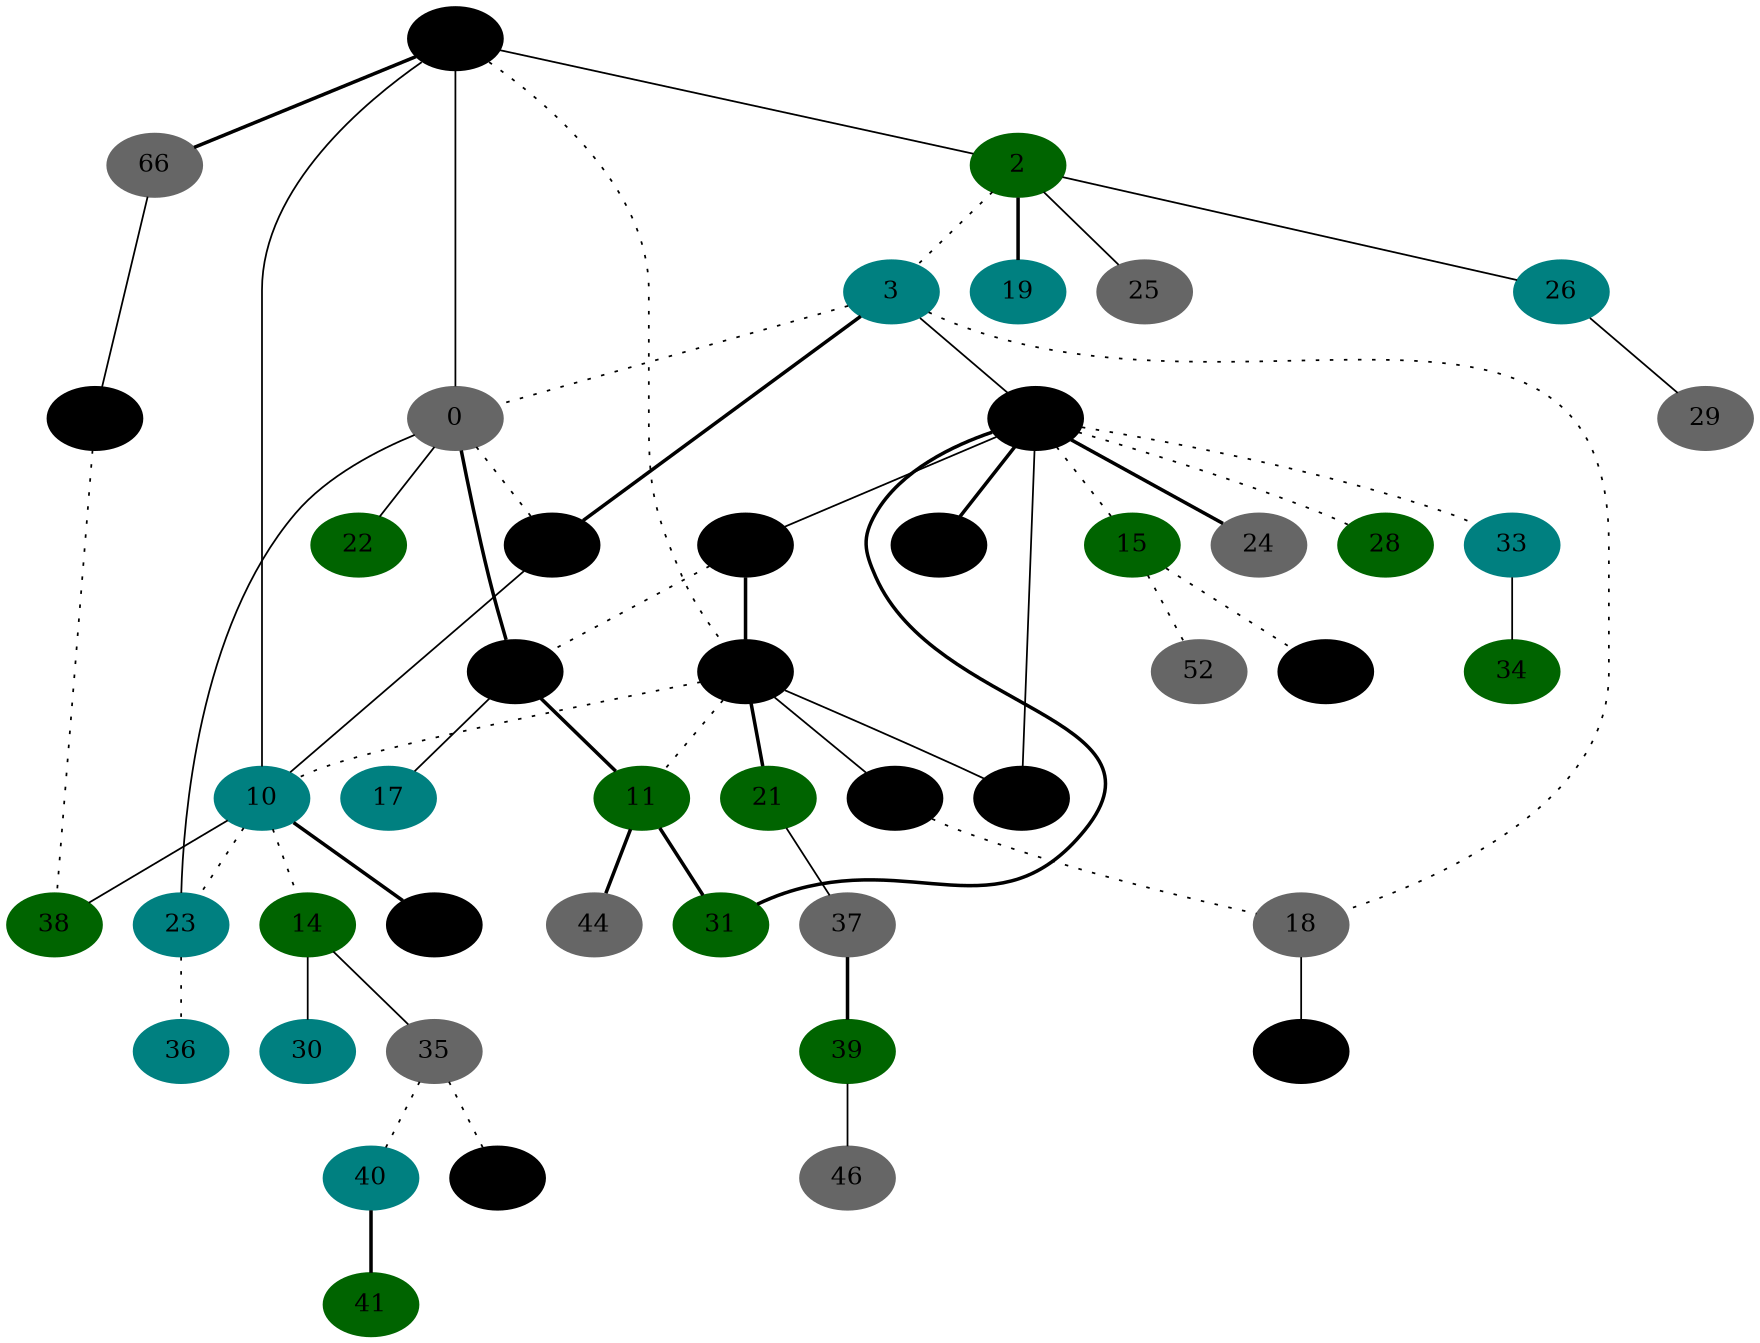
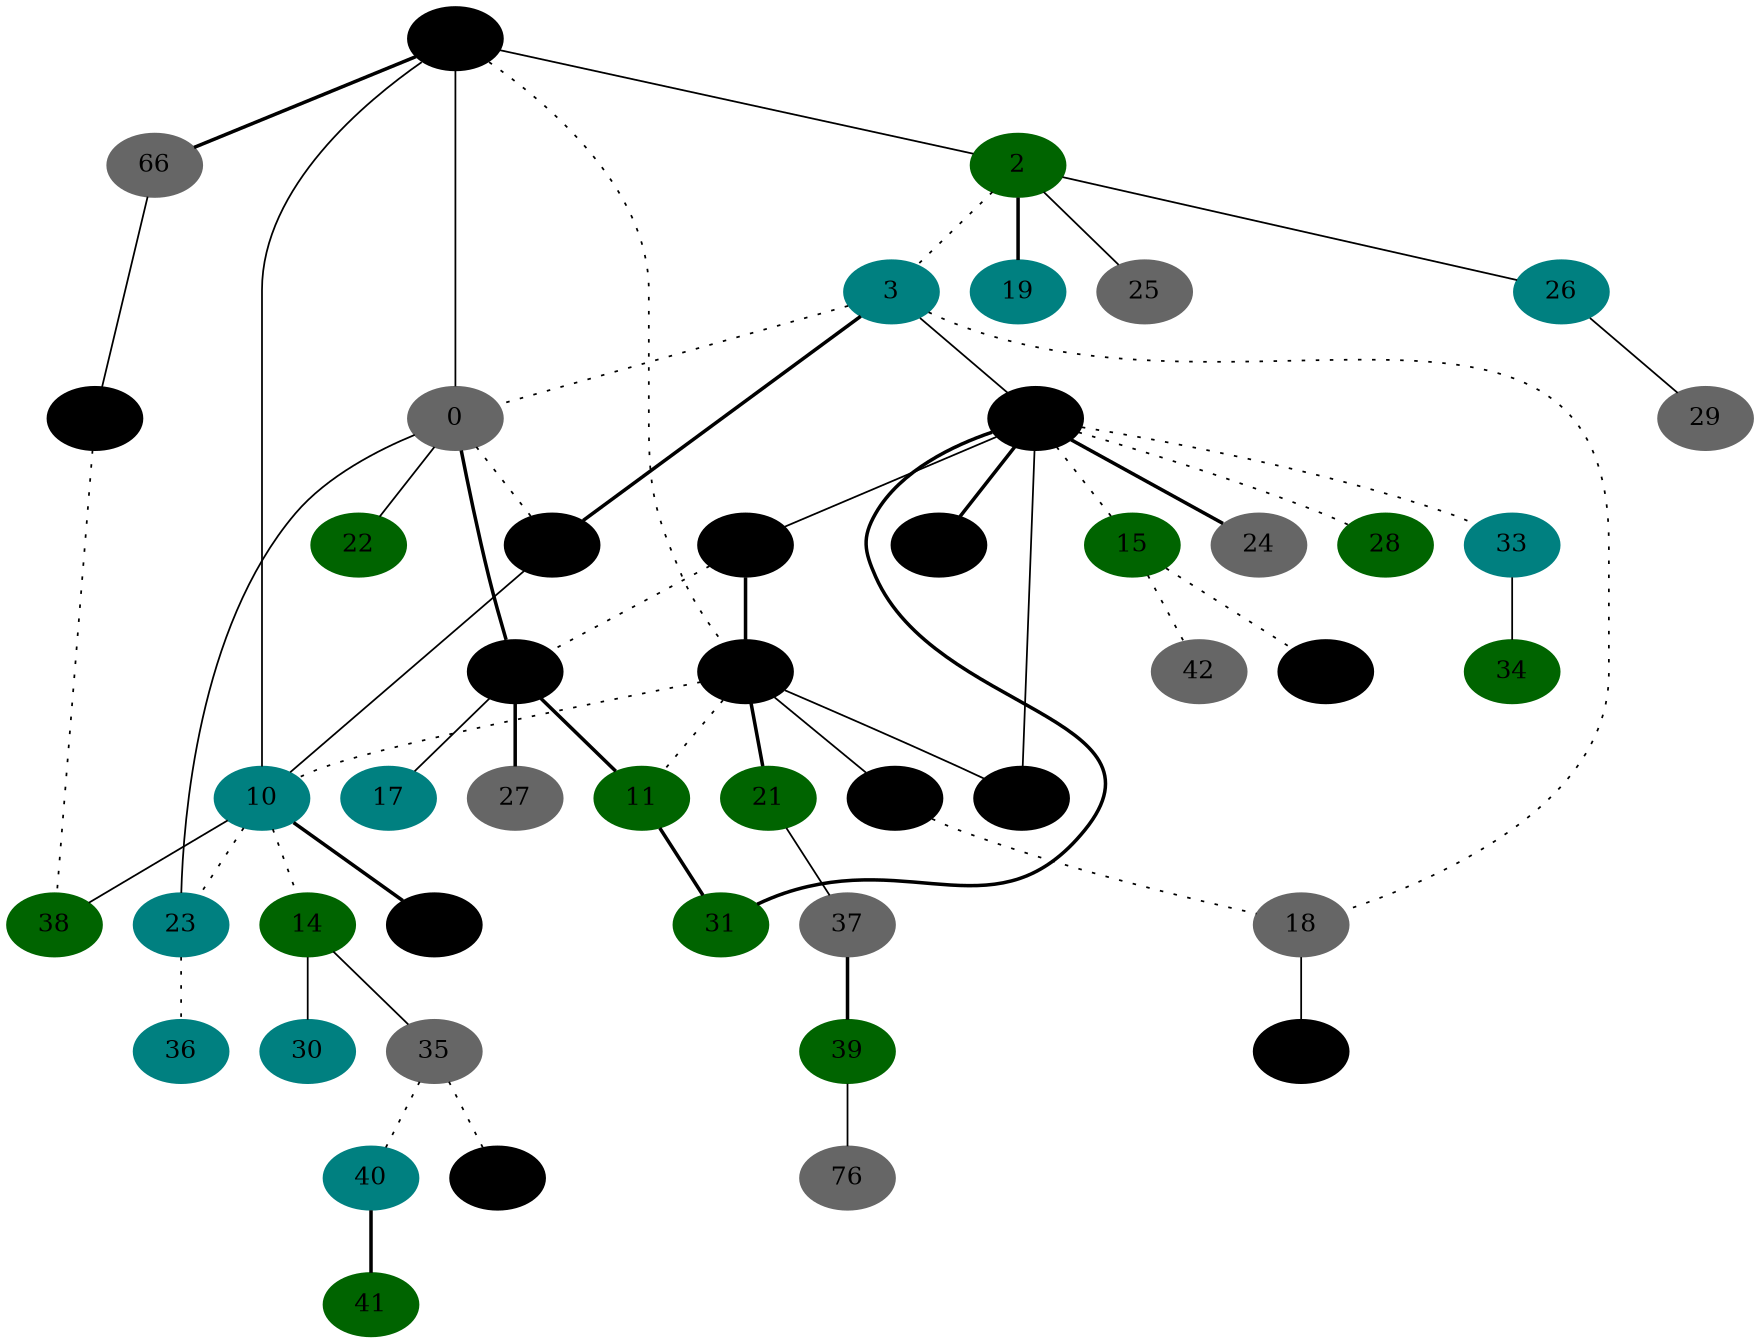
(1199, 672) -> (1199, 672)
none -> (515, 798)
(594, 925) -> none
(848, 1178) -> (848, 1178)
